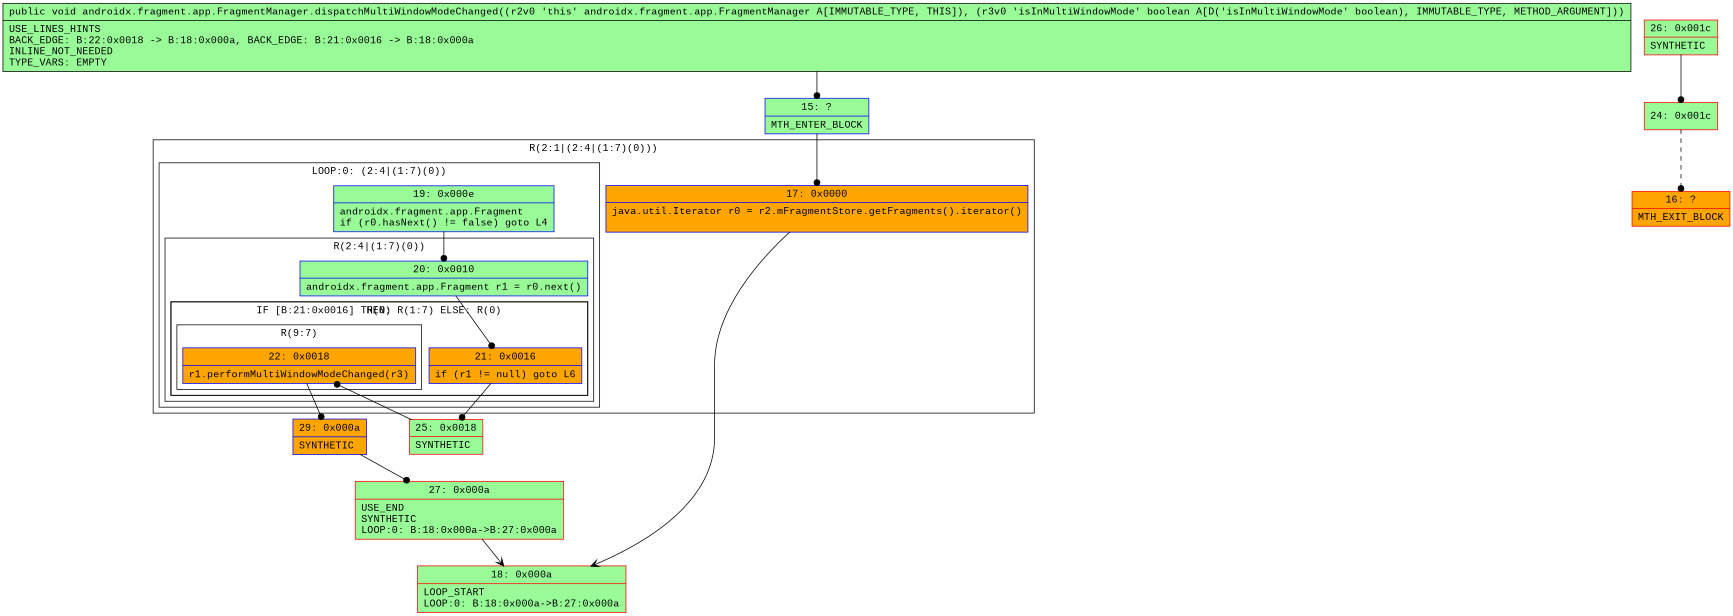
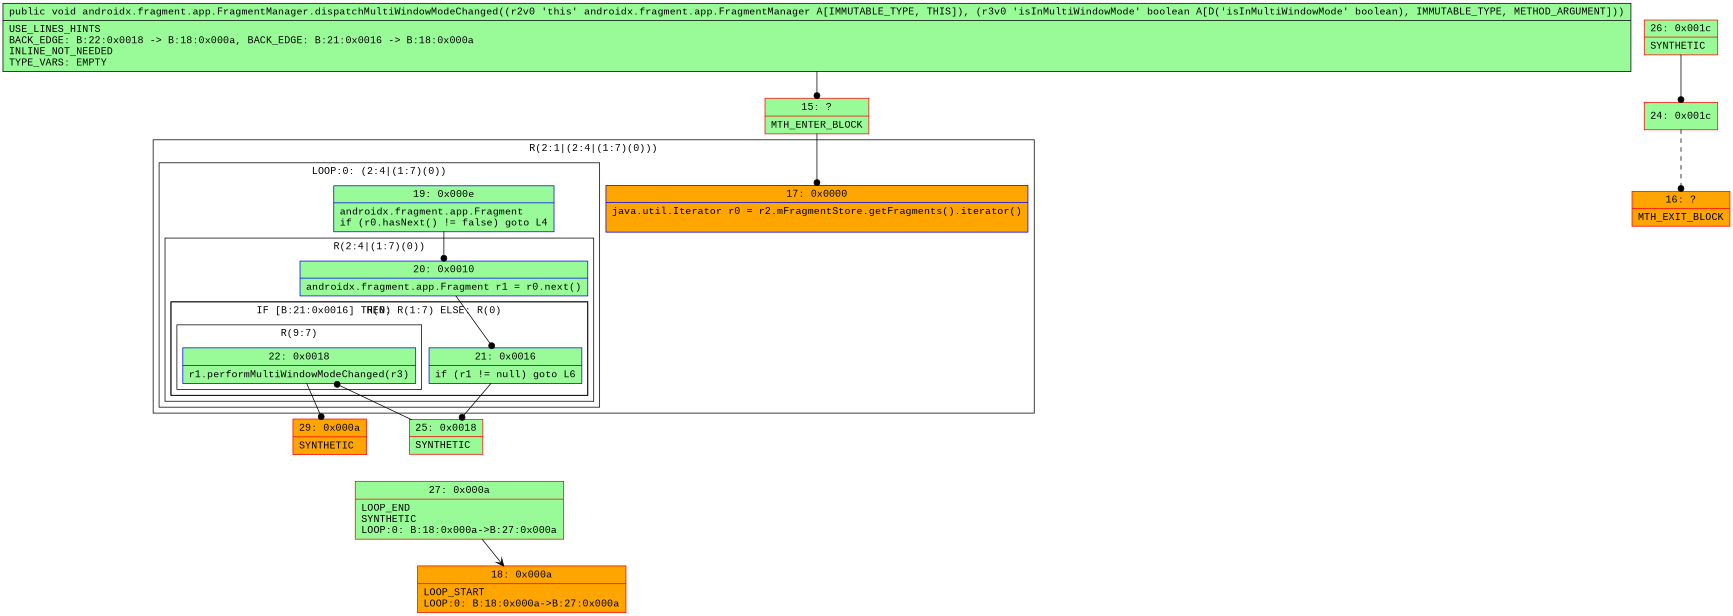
(817, 116) -> (817, 116)
(299, 366) -> (299, 366)
(505, 366) -> (505, 366)
(715, 403) -> none
(330, 437) -> (330, 437)
(382, 467) -> none
(383, 508) -> (386, 508)
(522, 589) -> (522, 589)
